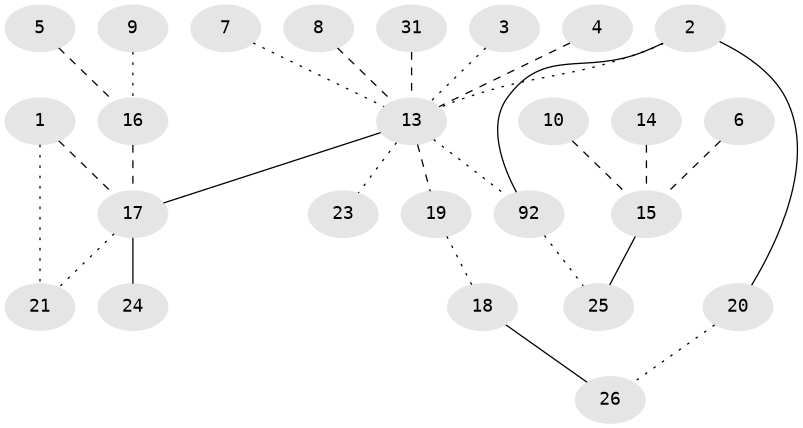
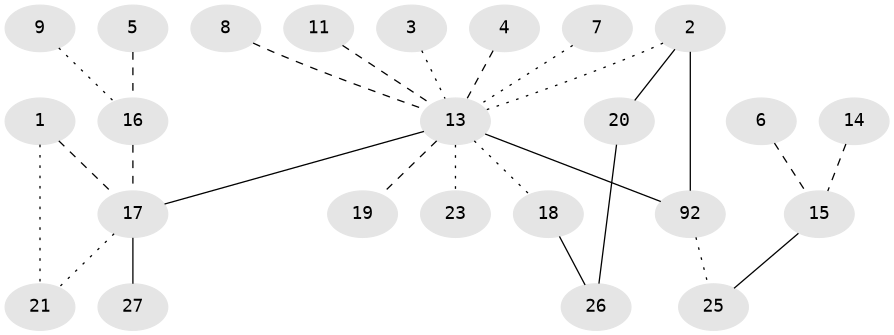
(412, 28) -> (319, 28)
(554, 121) -> none
(470, 168) -> (573, 168)
(459, 261) -> (502, 168)
(133, 307) -> (133, 307)
(674, 354) -> (608, 214)
